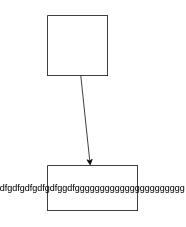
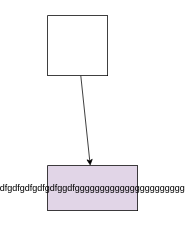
(93, 188) -> (93, 188)
